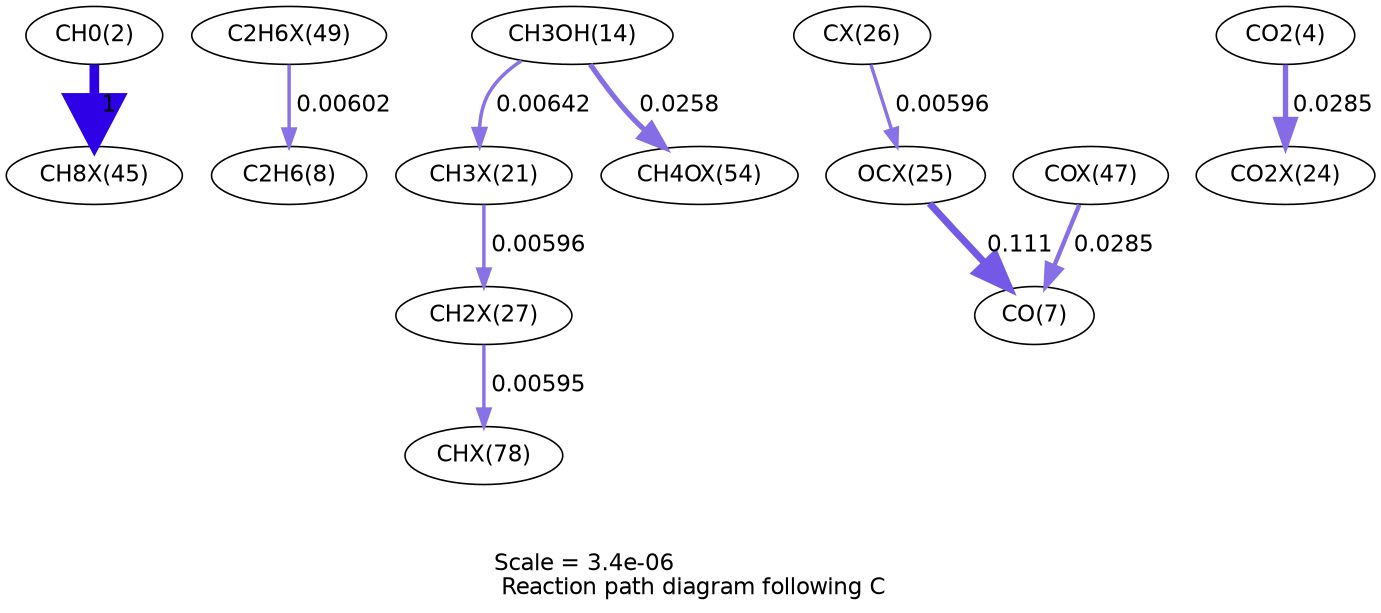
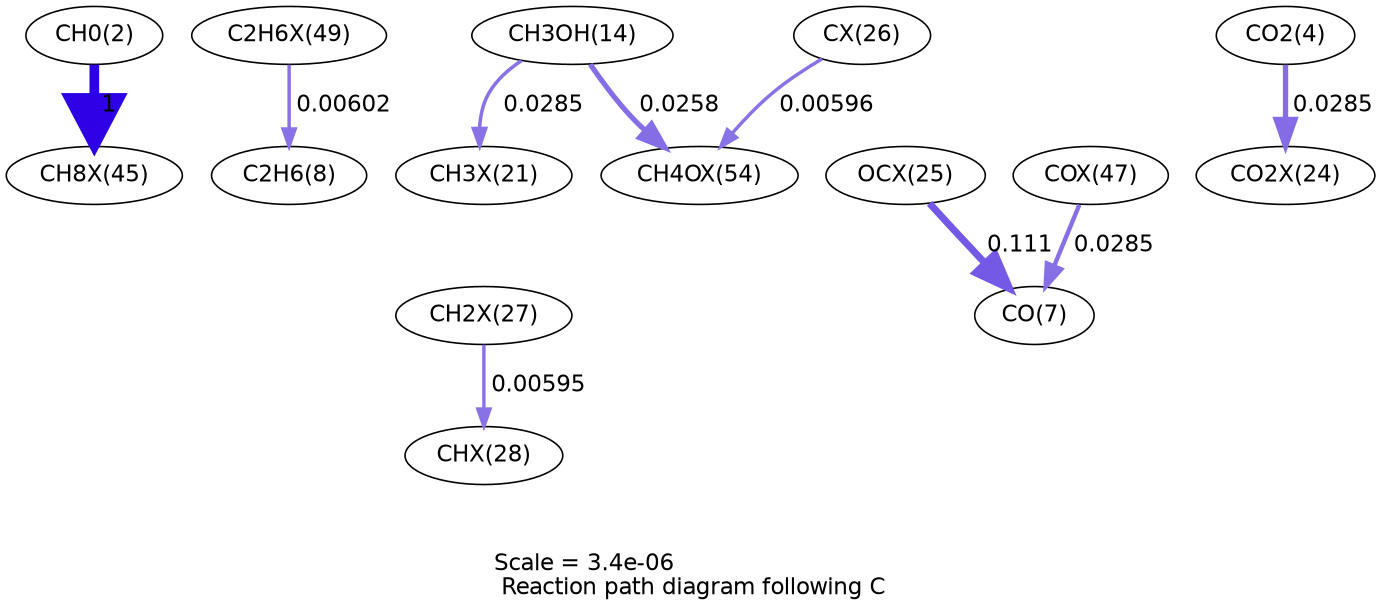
(881, 97) -> (774, 92)
(540, 105) -> (540, 105)
(484, 237) -> none
(484, 456) -> (484, 456)
